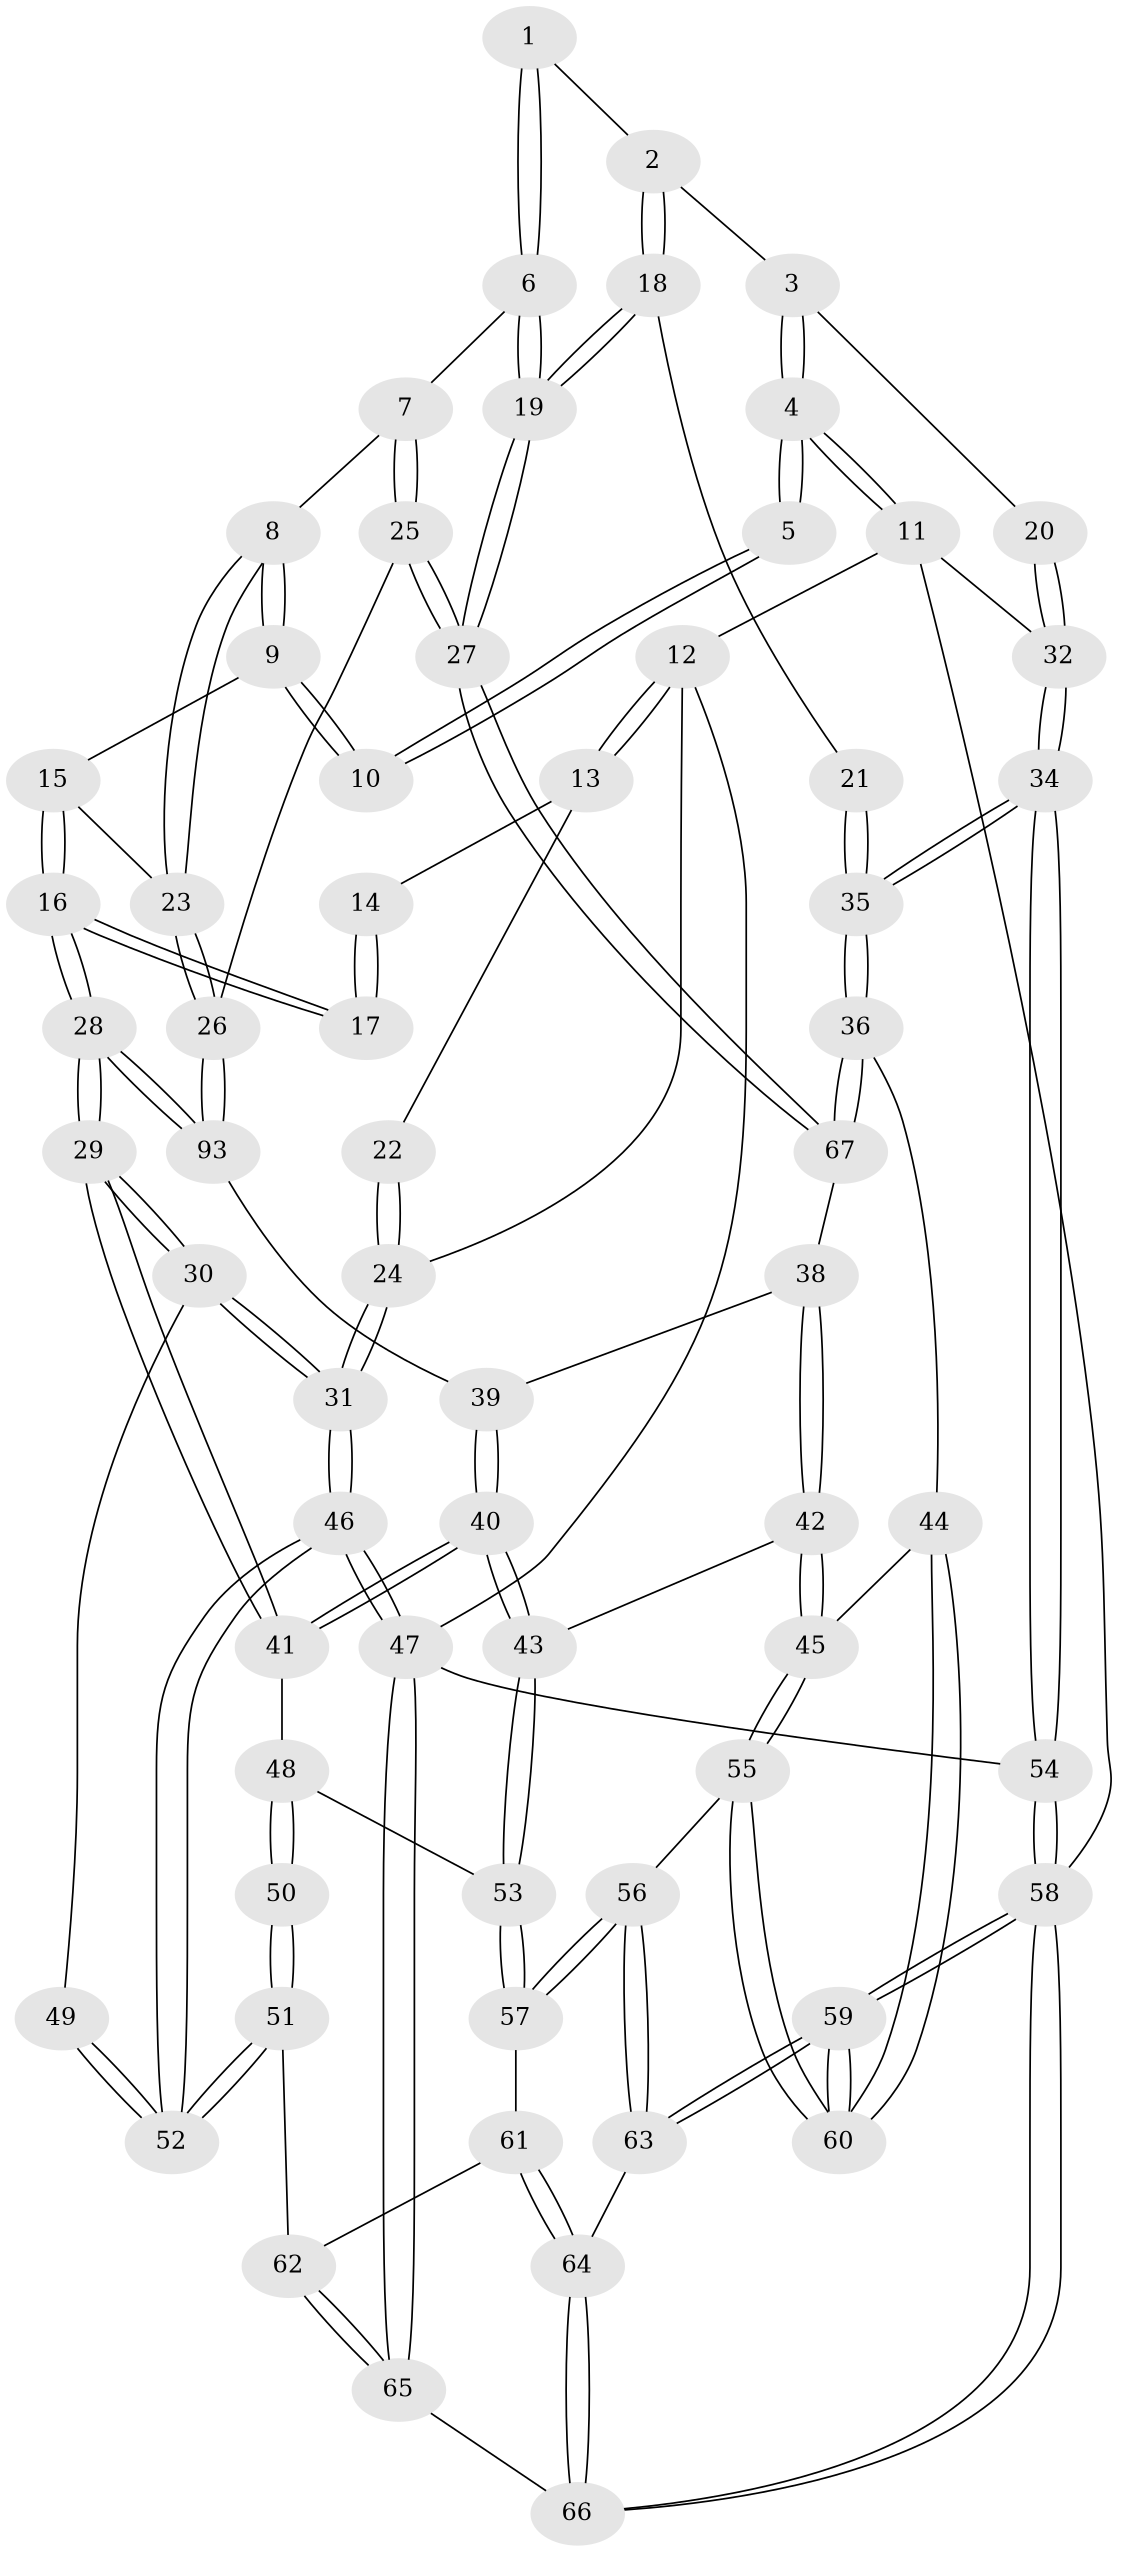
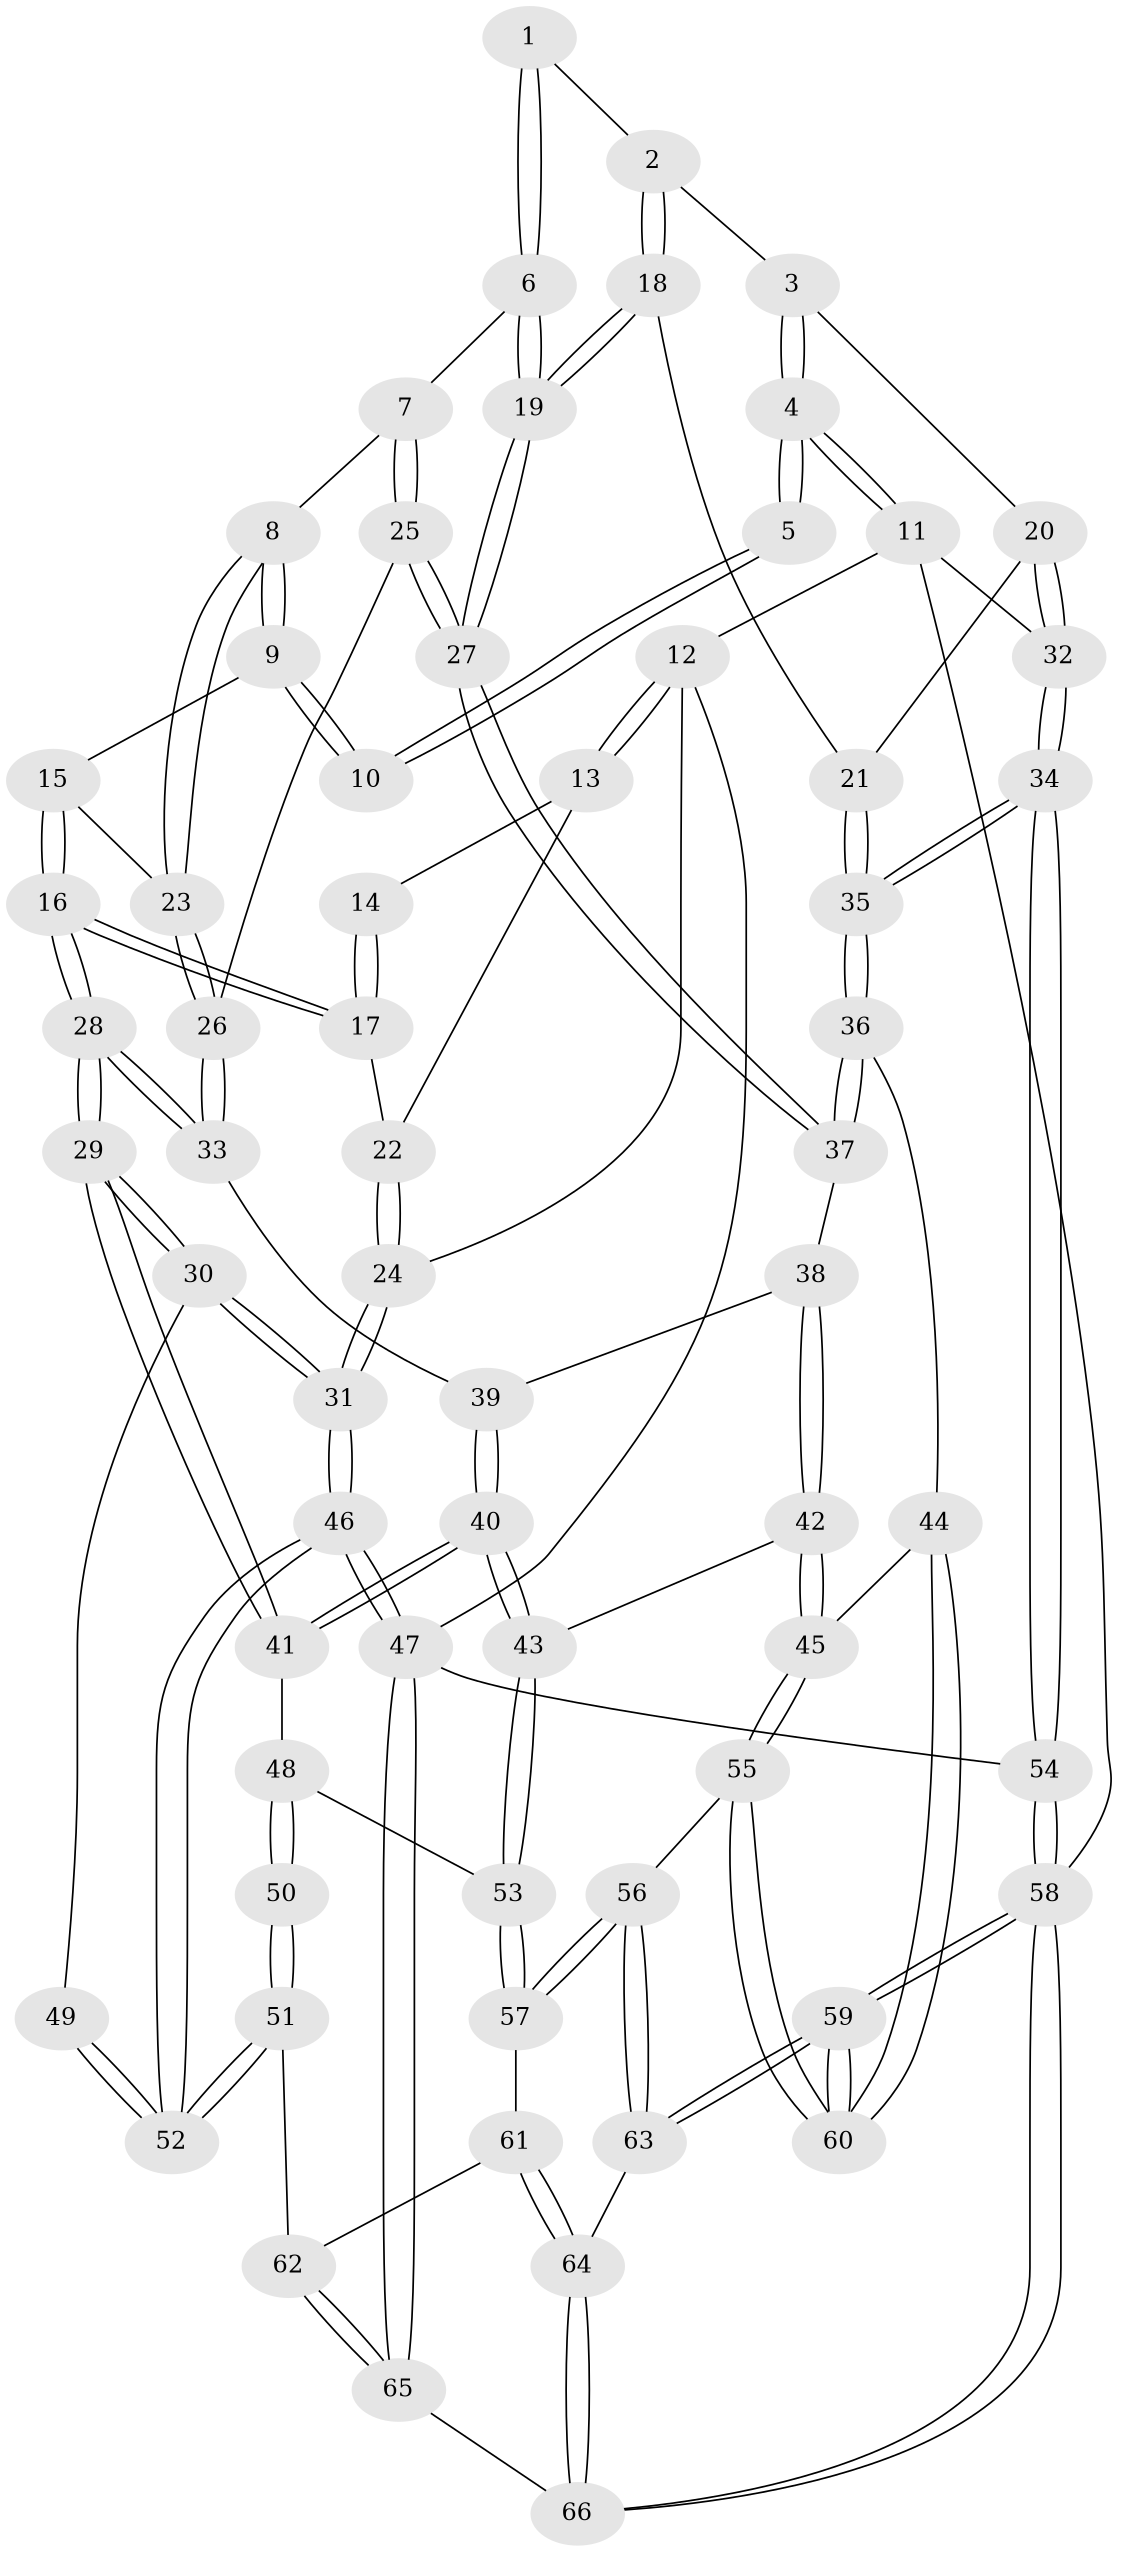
none -> (955, 647)
none -> (377, 1090)
(213, 1152) -> (213, 1152)
(841, 1152) -> (841, 1152)
